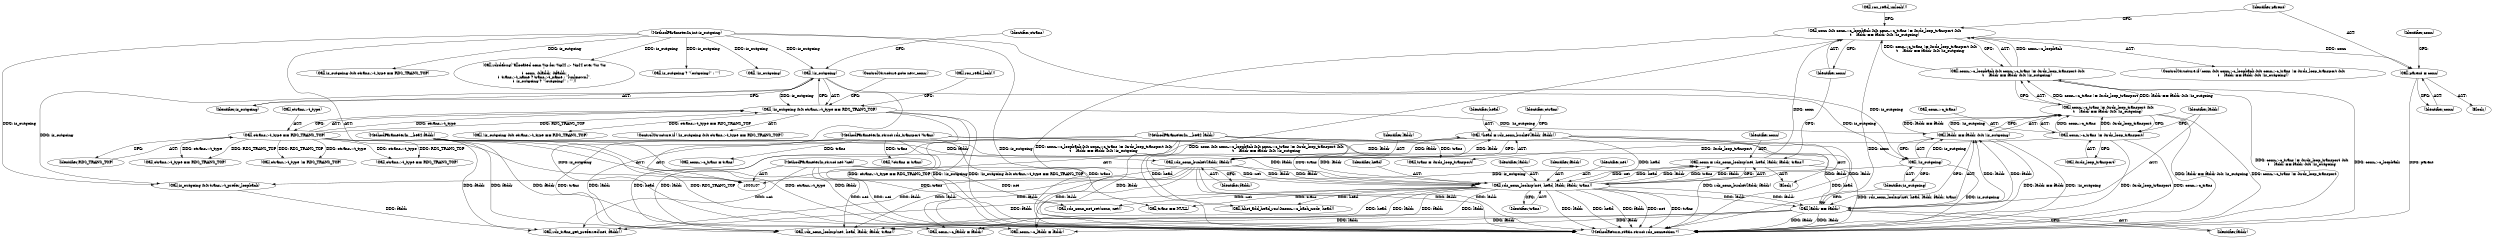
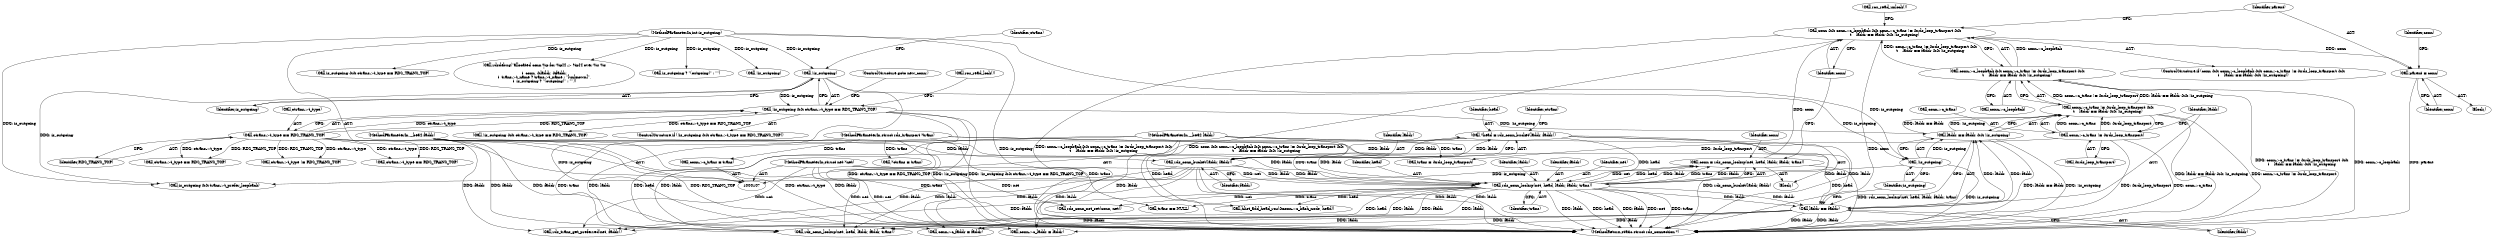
none -> (2003, 110)
(688, 147) -> (729, 174)
(386, 214) -> (1213, 217)
